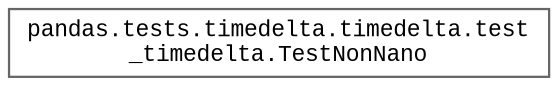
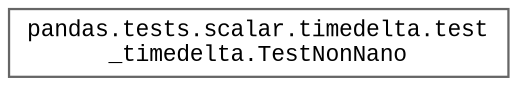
(279, 43) -> (259, 43)
